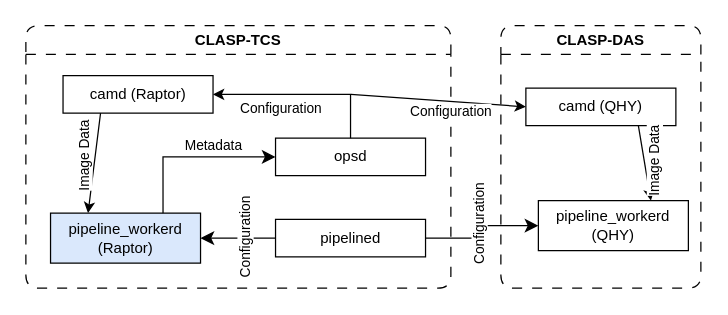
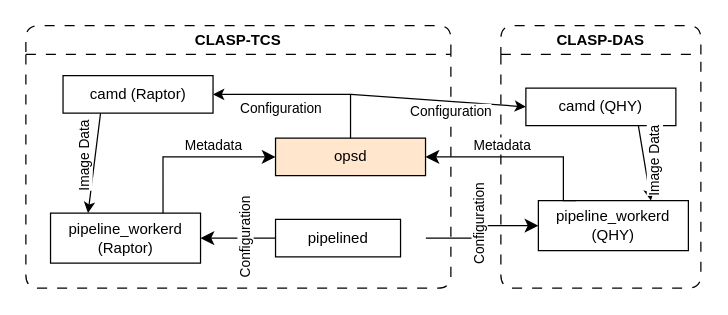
(350, 157) -> (350, 157)
none -> (522, 157)
(125, 238) -> (125, 238)
(350, 238) -> (338, 238)
